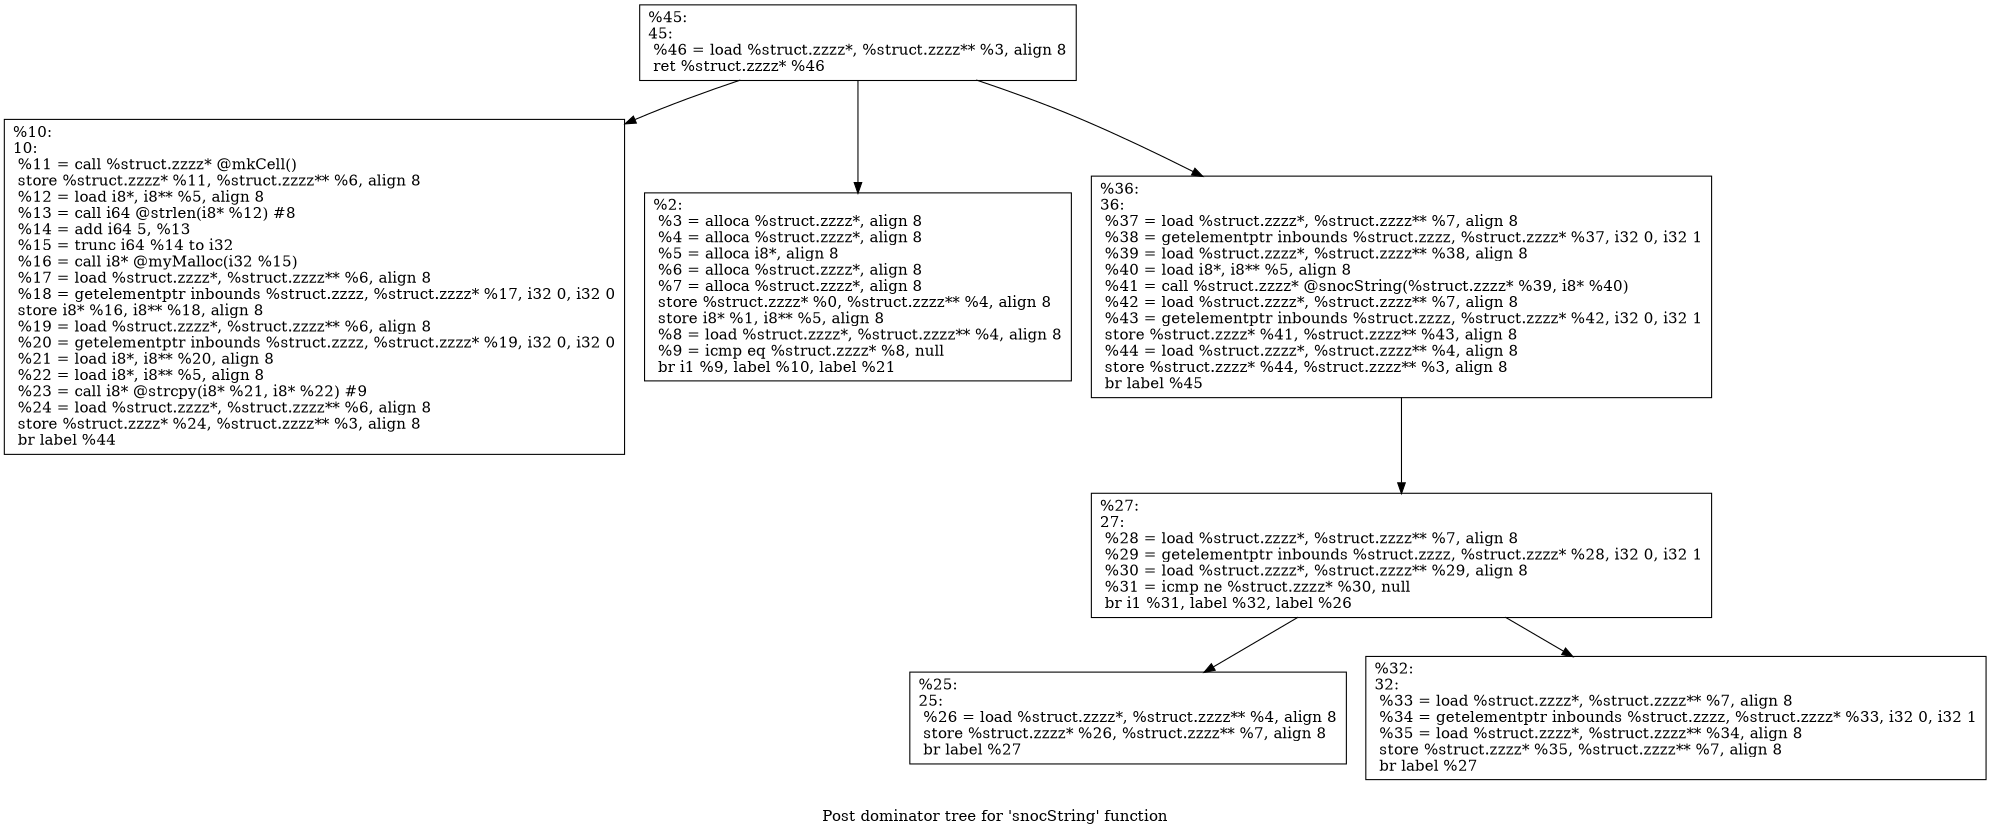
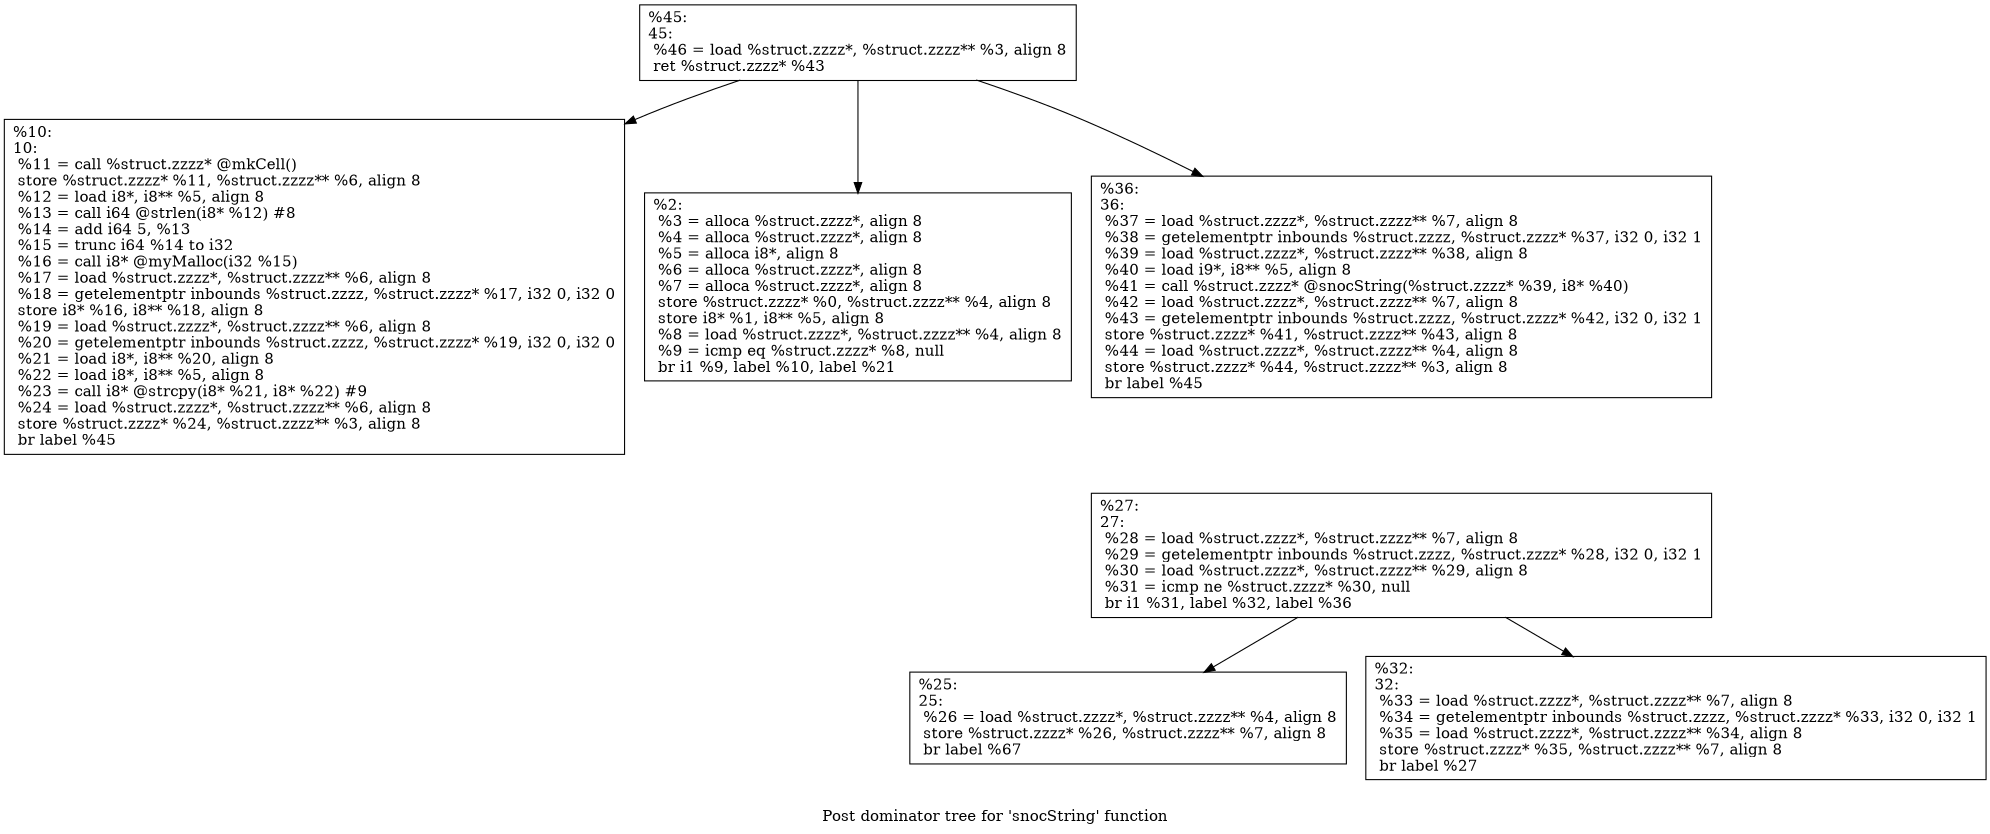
(737, 66) -> (737, 66)
(1226, 270) -> (1226, 270)
(65, 440) -> (65, 440)
(1401, 440) -> none
(1226, 603) -> (1226, 603)
(970, 750) -> (970, 750)
